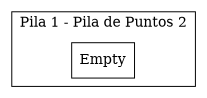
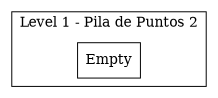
(104, 23) -> (109, 23)
